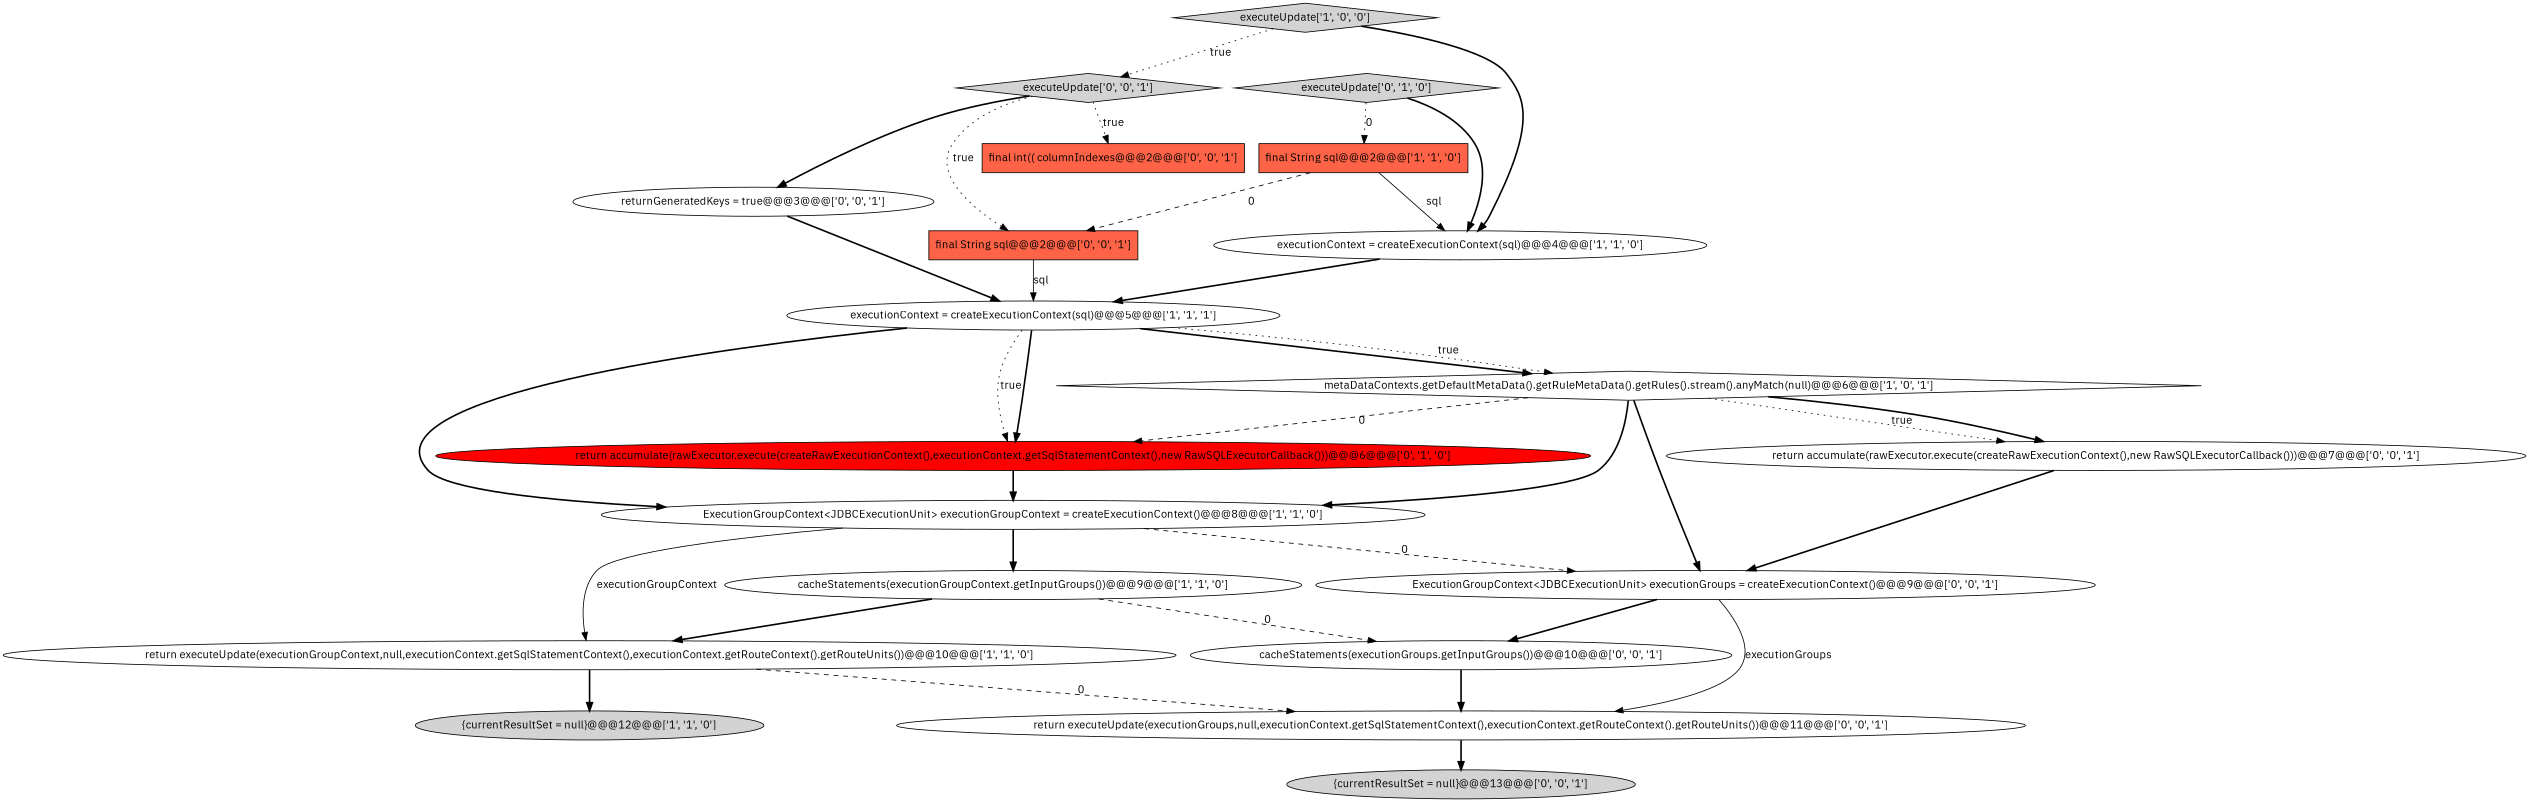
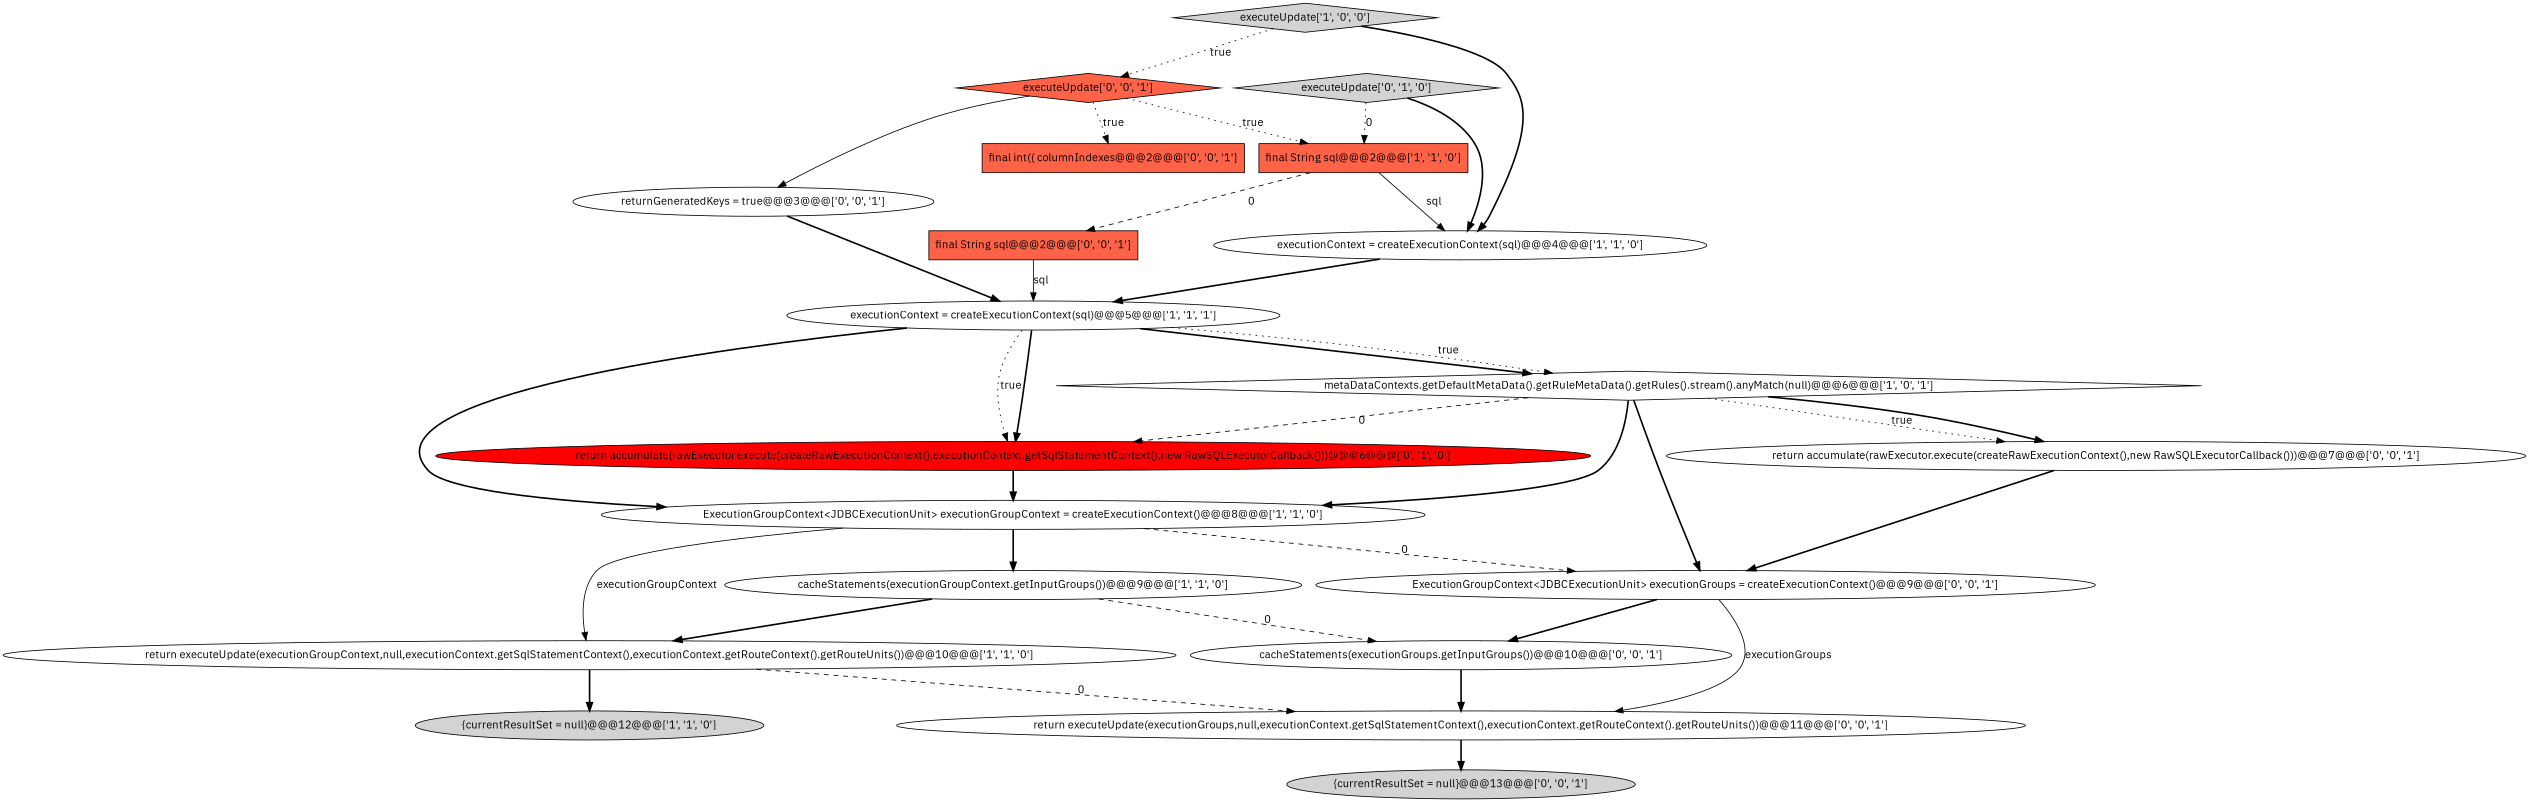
(1088, 88) -> (1088, 88)
(903, 128) -> (903, 128)
(950, 149) -> (1213, 120)
